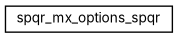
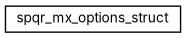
(89, 19) -> (93, 19)
